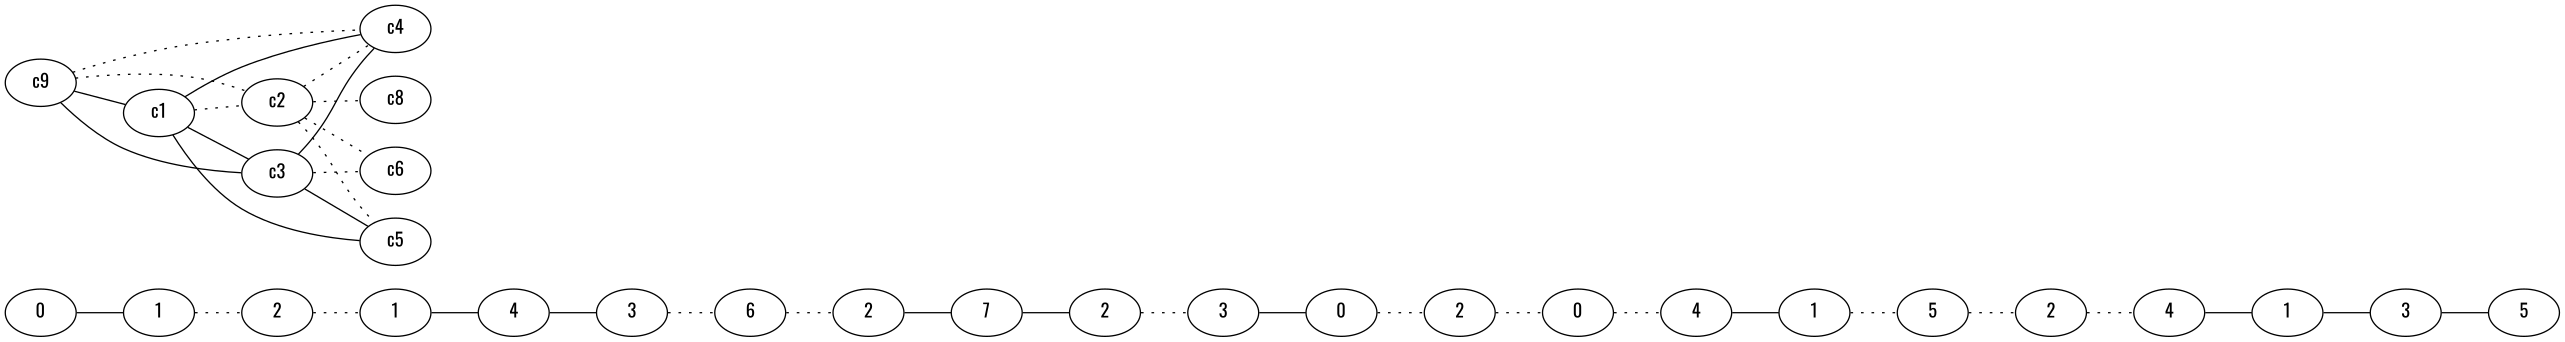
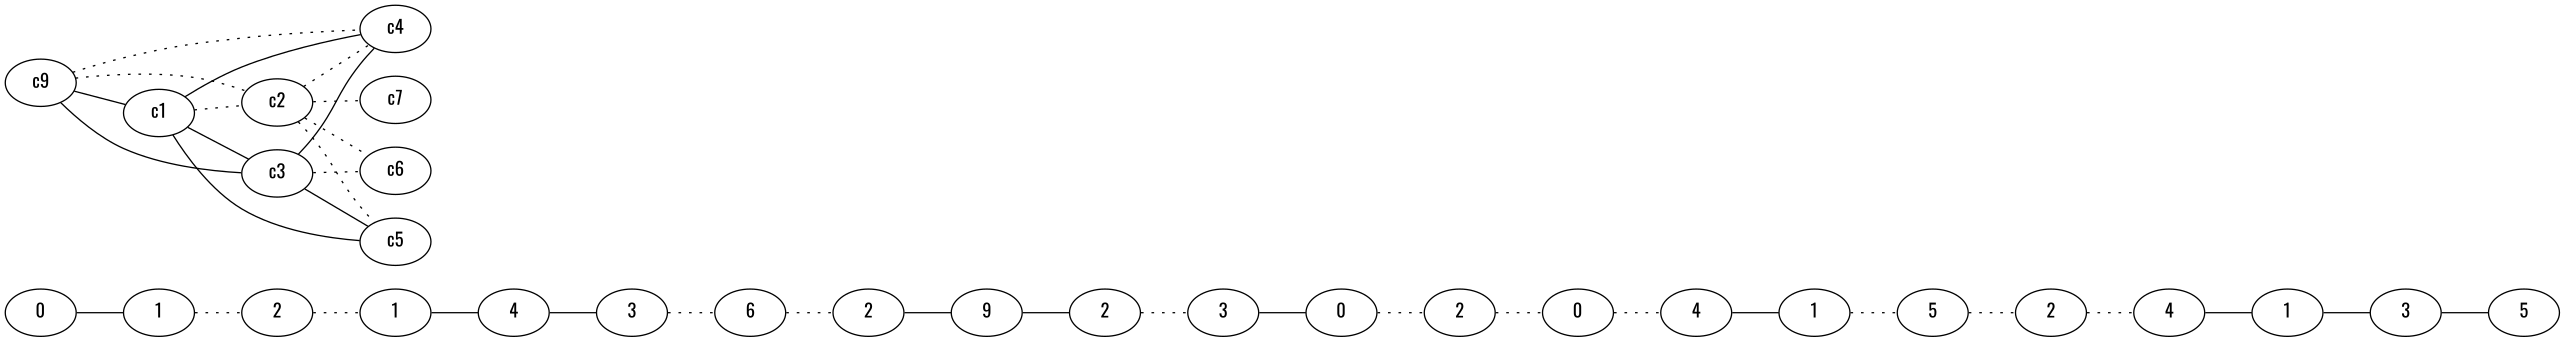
(395, 100) -> (395, 100)
(987, 313) -> (987, 313)
